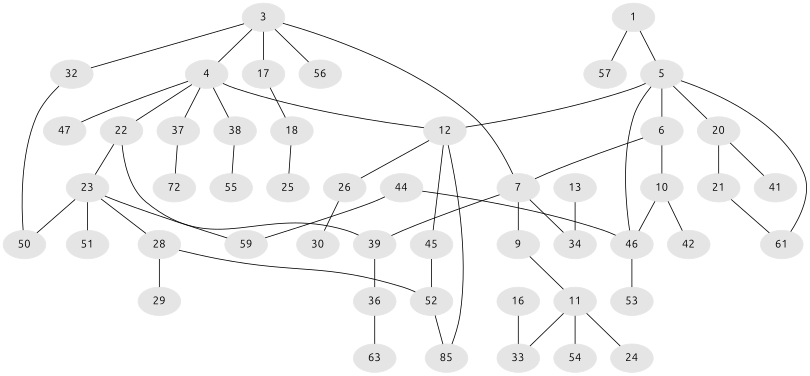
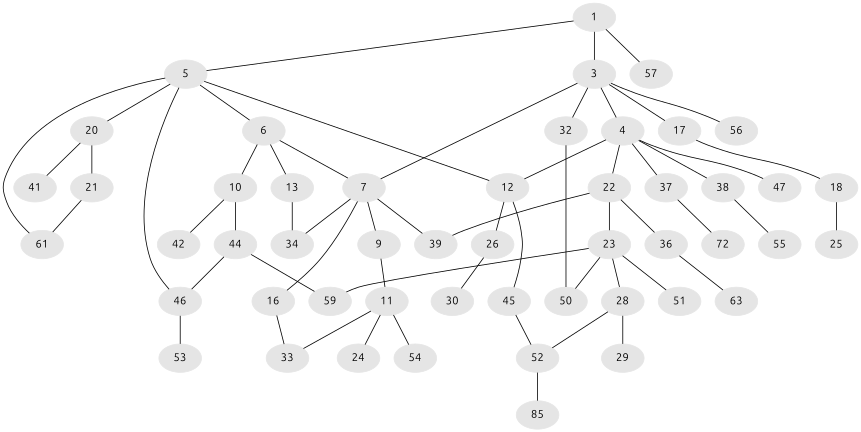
none -> (594, 46)
none -> (278, 159)
(647, 216) -> (235, 216)
(462, 245) -> none
none -> (327, 250)
(375, 273) -> (638, 216)
